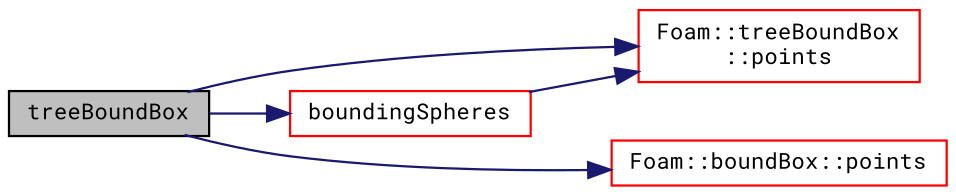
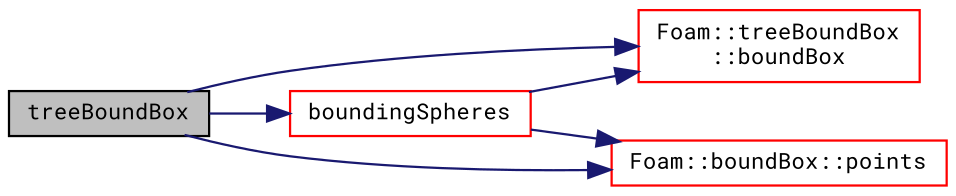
(779, 46) -> (779, 46)
none -> (564, 134)
